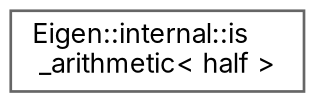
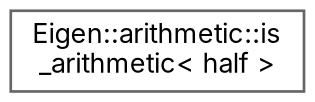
(157, 51) -> (157, 51)
